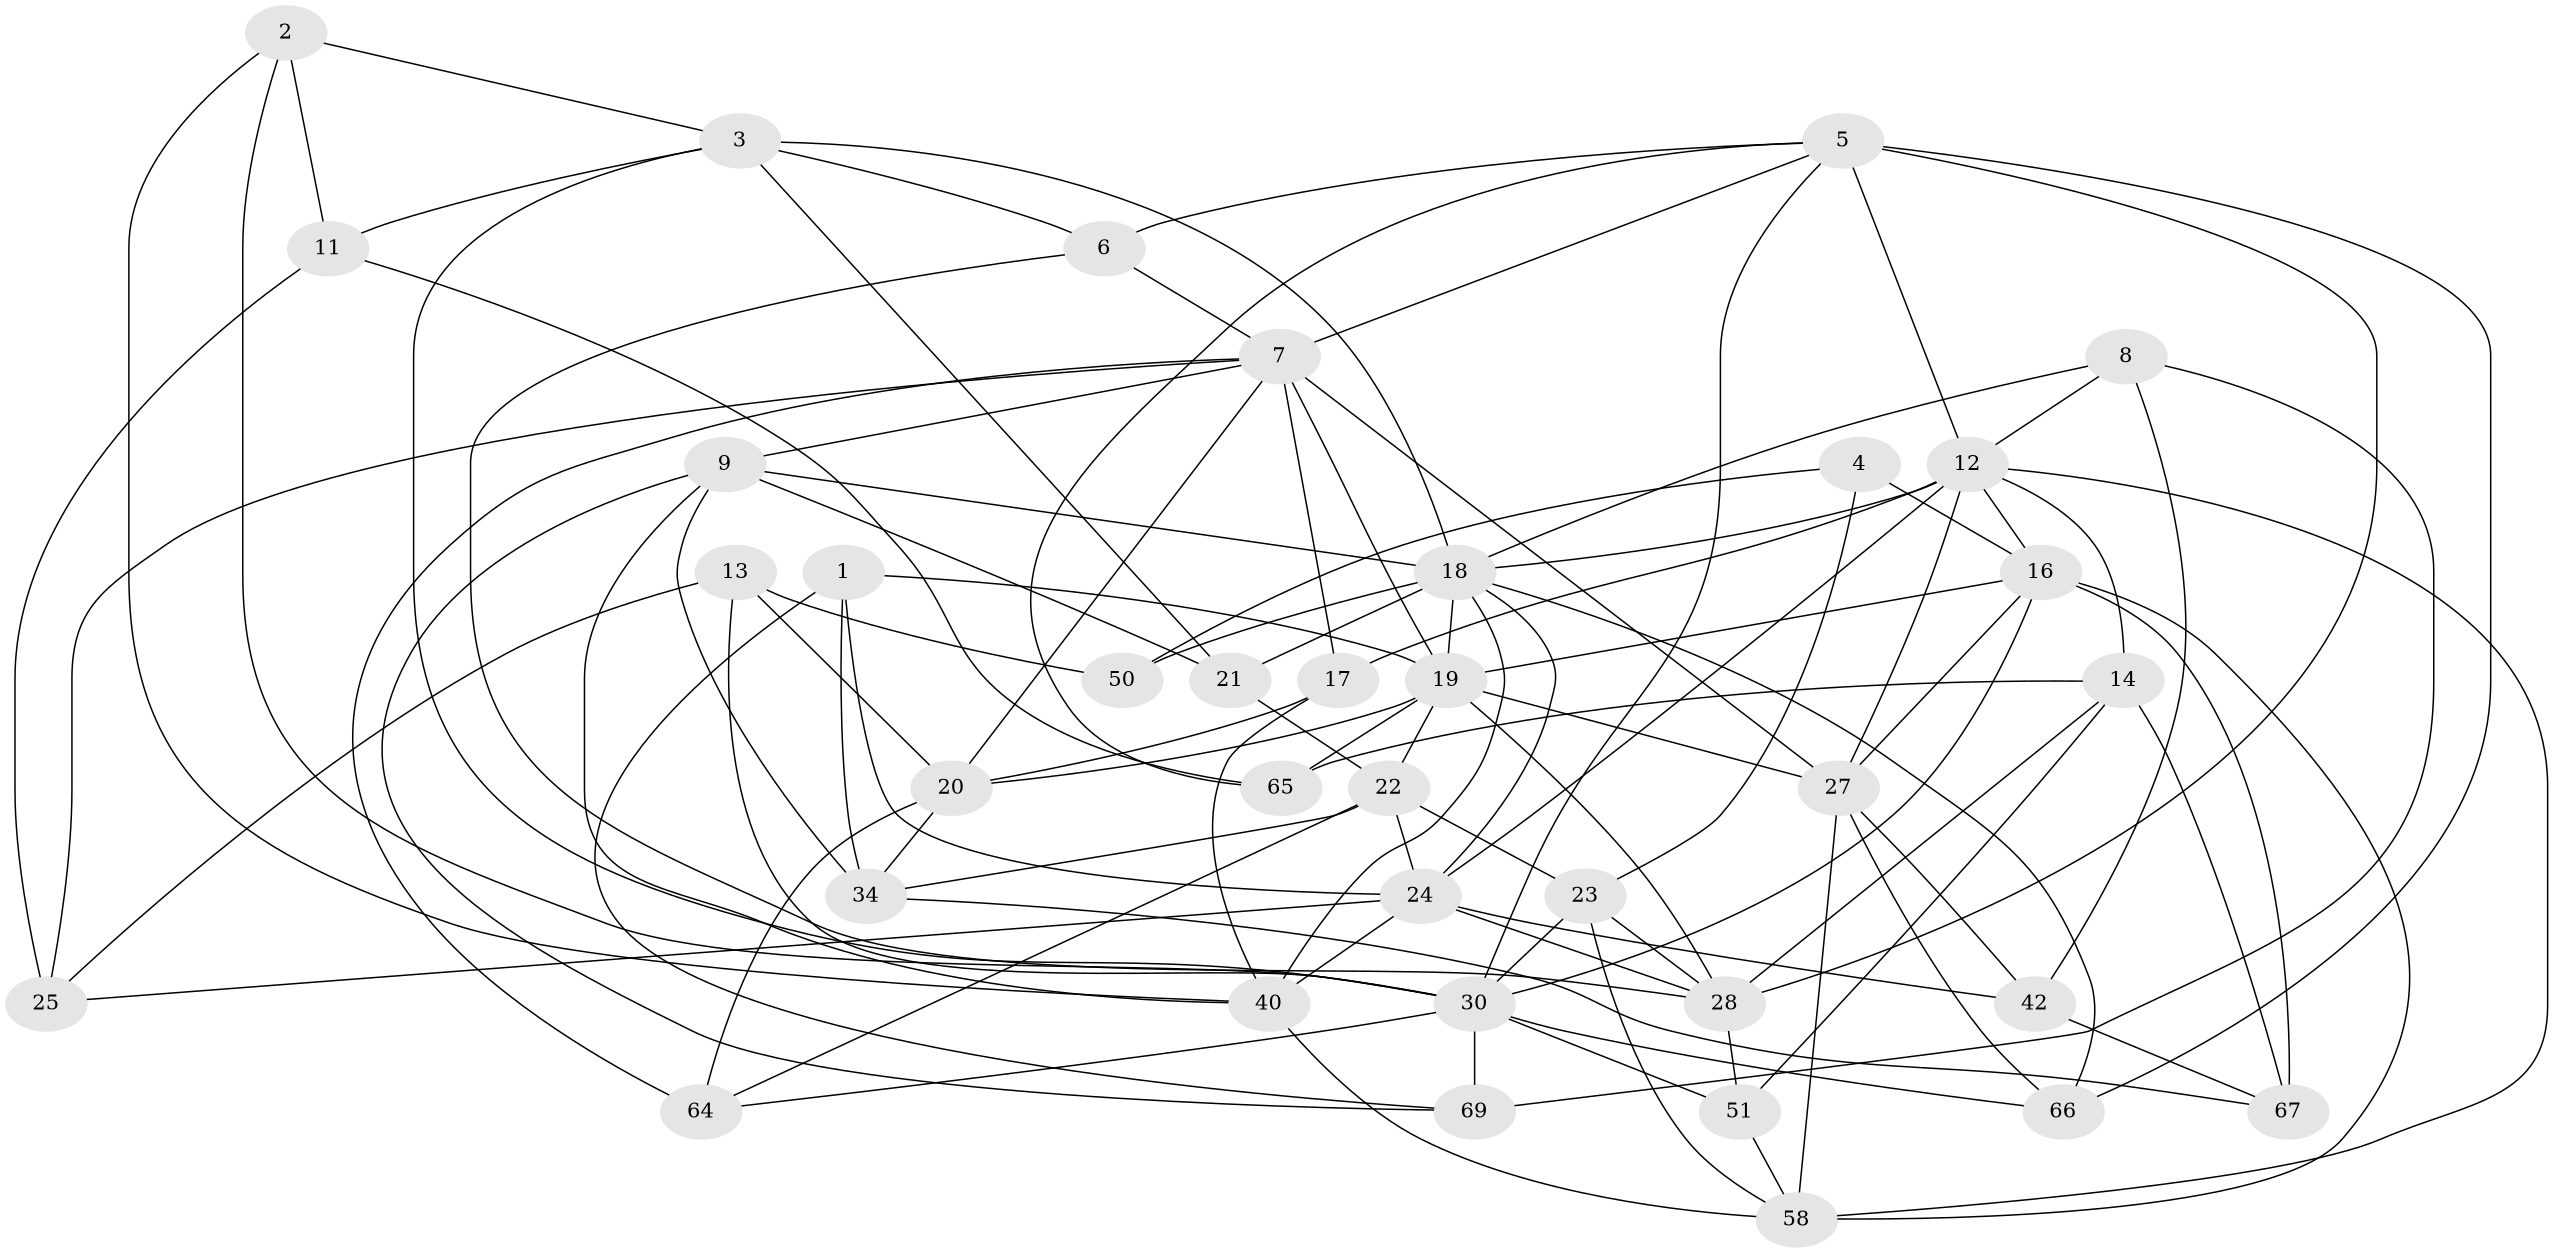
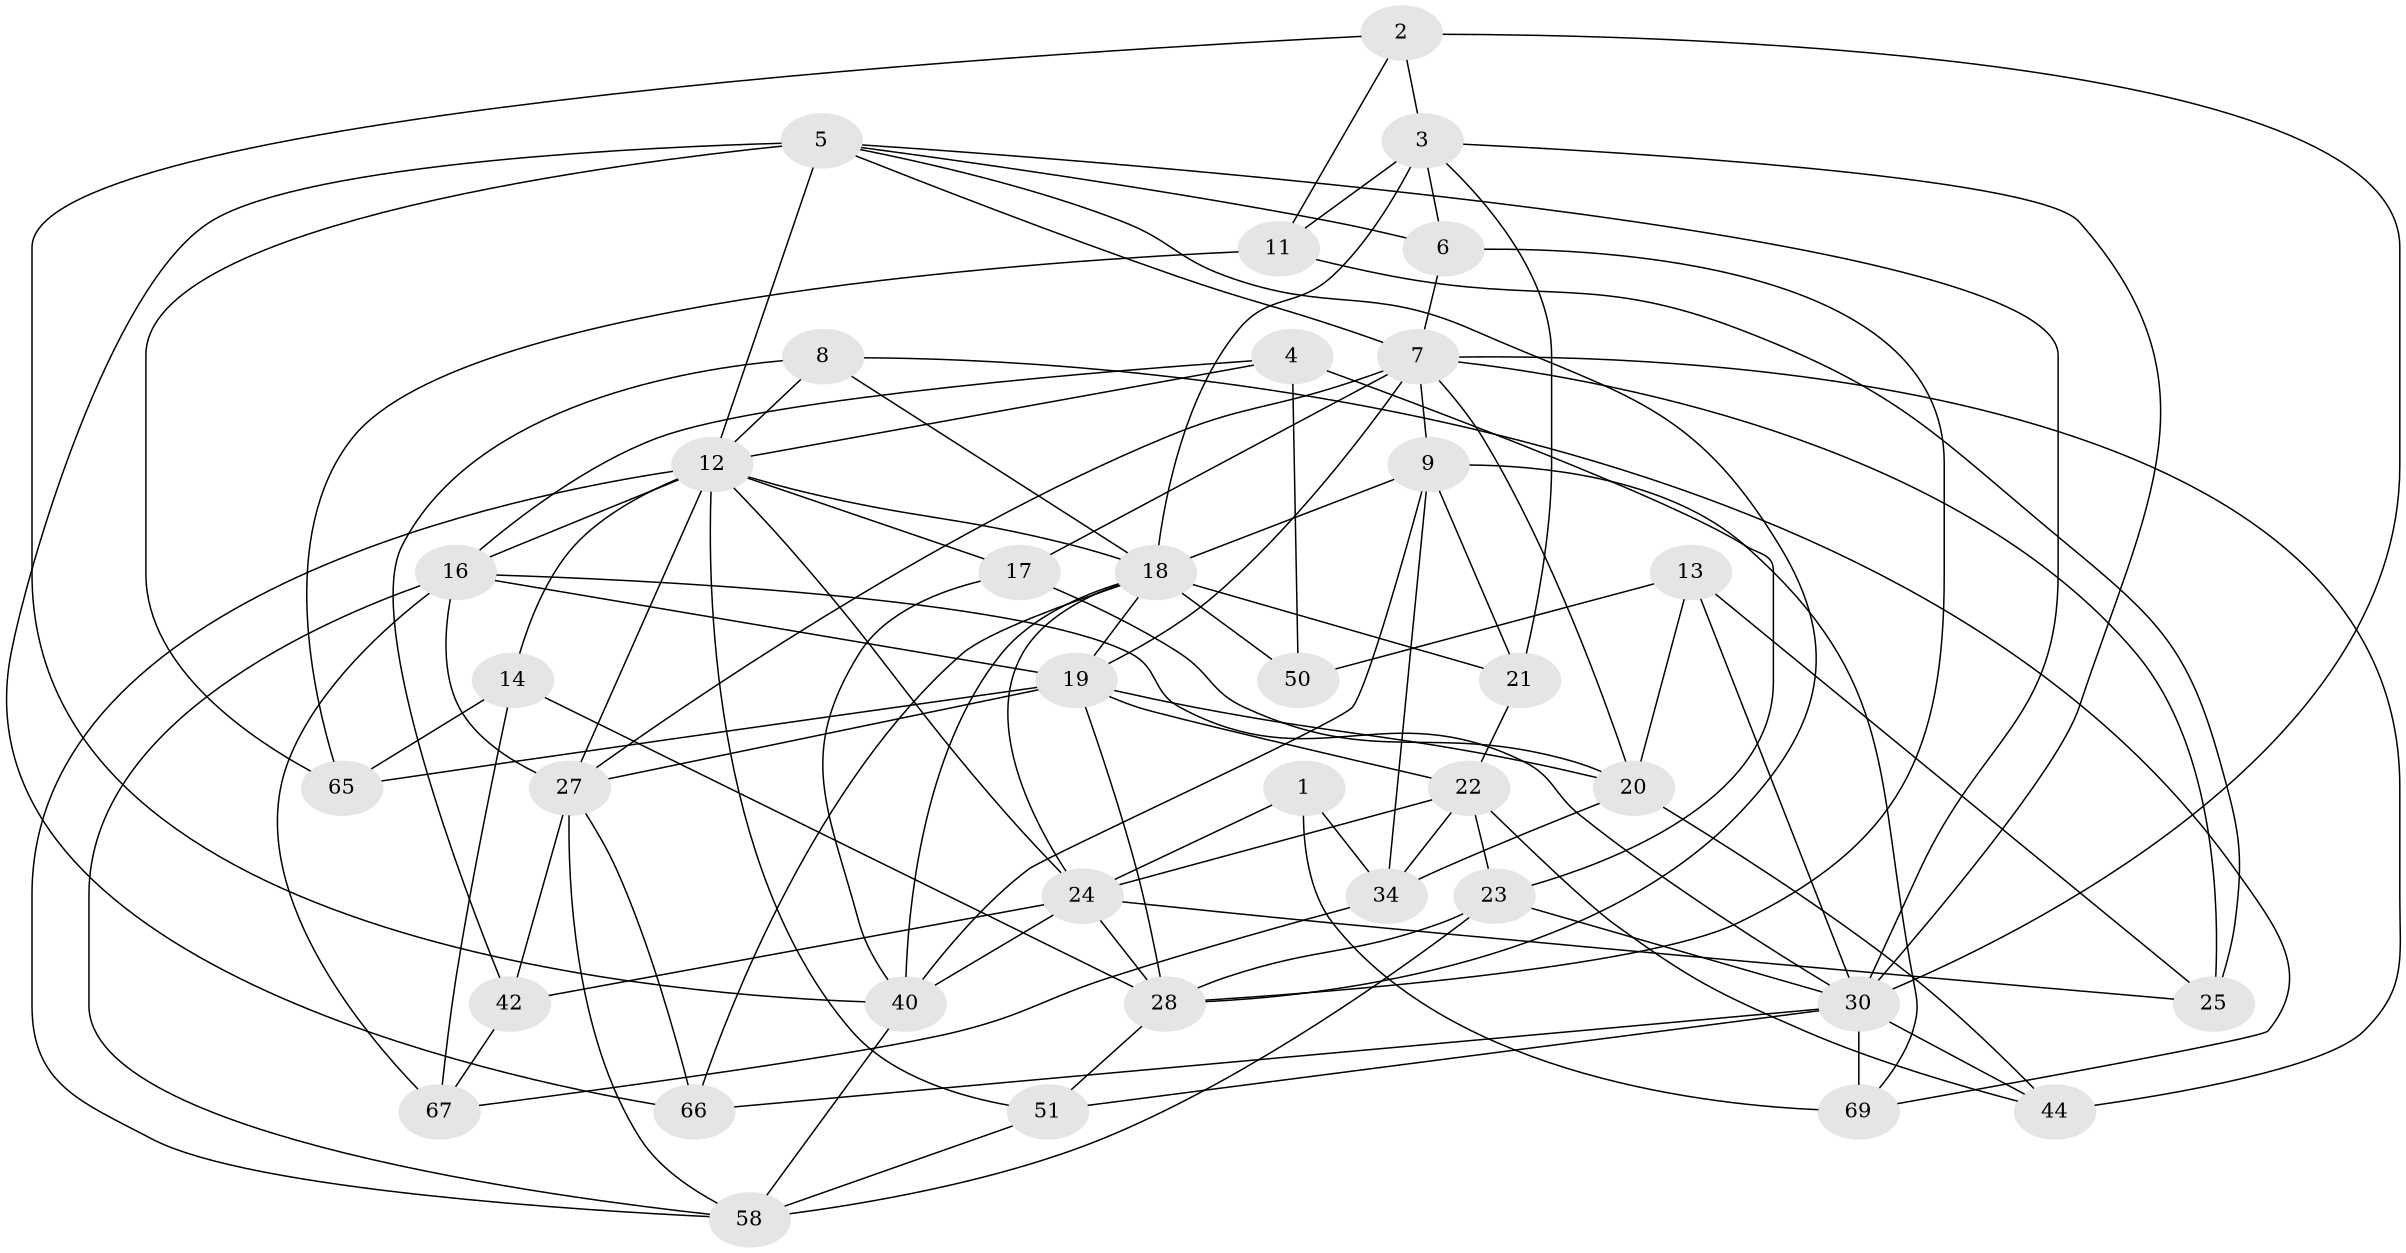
none -> (1002, 411)
(1140, 601) -> none
(1927, 909) -> (759, 859)
(701, 1112) -> (2055, 1112)
